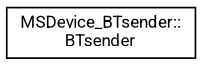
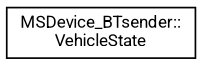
(101, 33) -> (101, 33)
